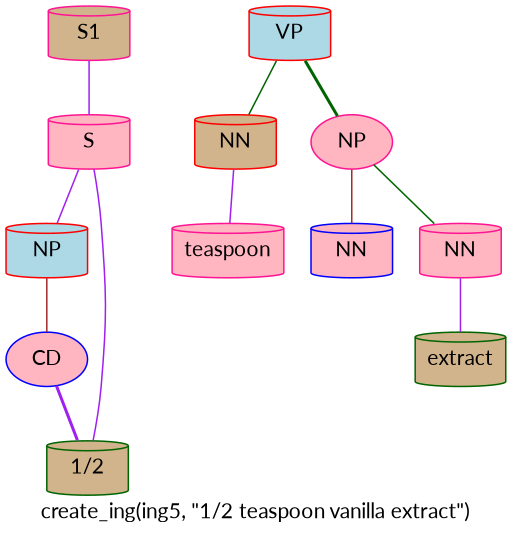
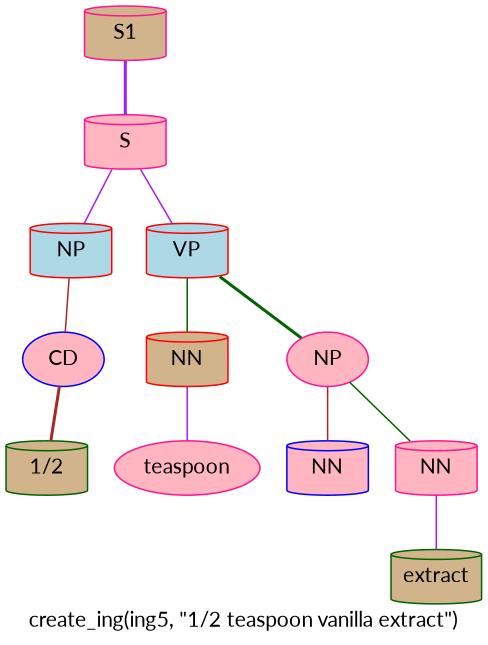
(89, 88) -> (125, 88)
(228, 251) -> (187, 468)
(105, 305) -> (156, 196)
(67, 413) -> (55, 413)
